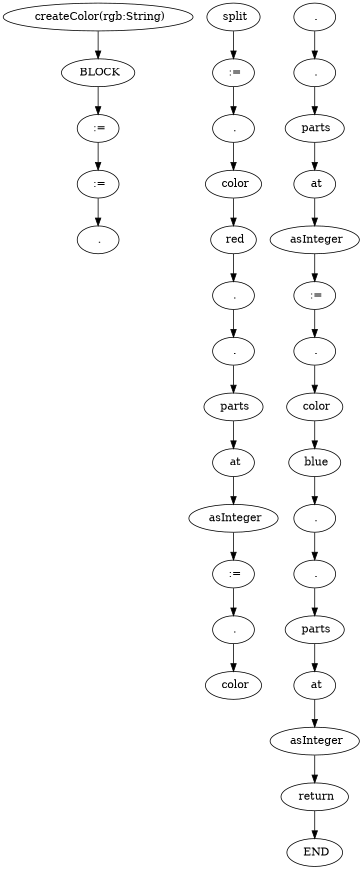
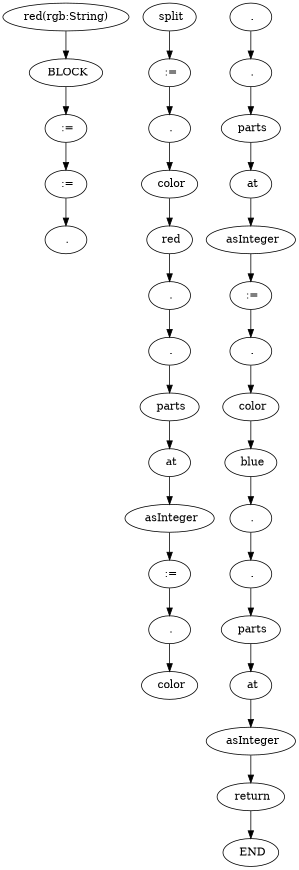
(98, 17) -> (66, 17)
